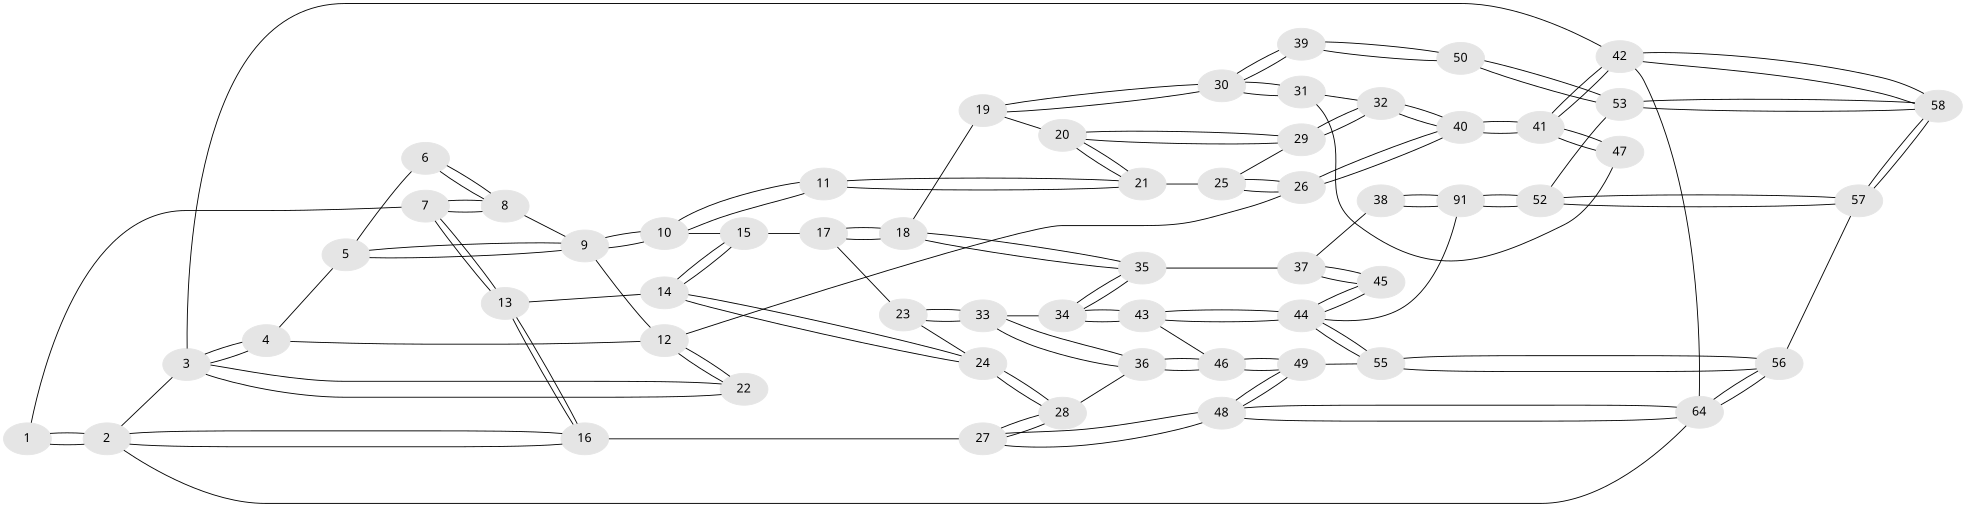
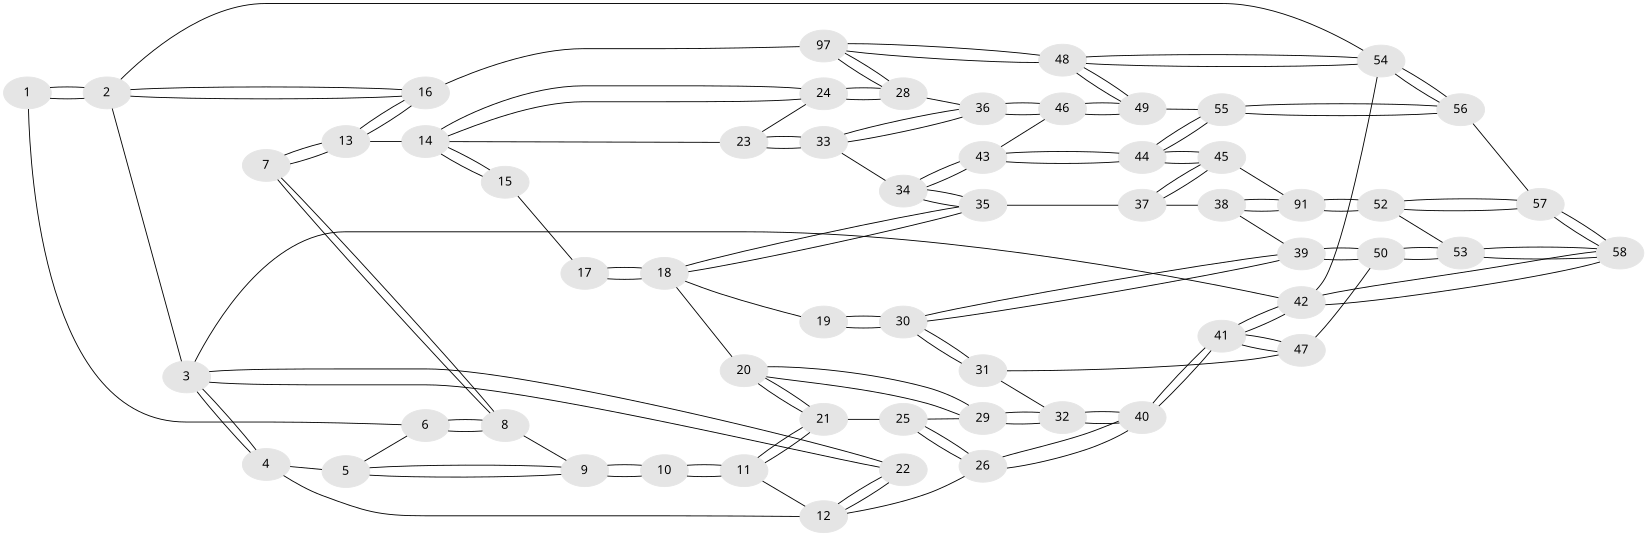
(1023, 123) -> (704, 322)
(153, 217) -> (111, 389)
none -> (1262, 230)
(704, 234) -> none
(861, 272) -> (585, 142)
(618, 289) -> (784, 494)
(1414, 299) -> (1262, 181)
none -> (1338, 310)
(1700, 412) -> (1381, 61)
(983, 439) -> (824, 46)
